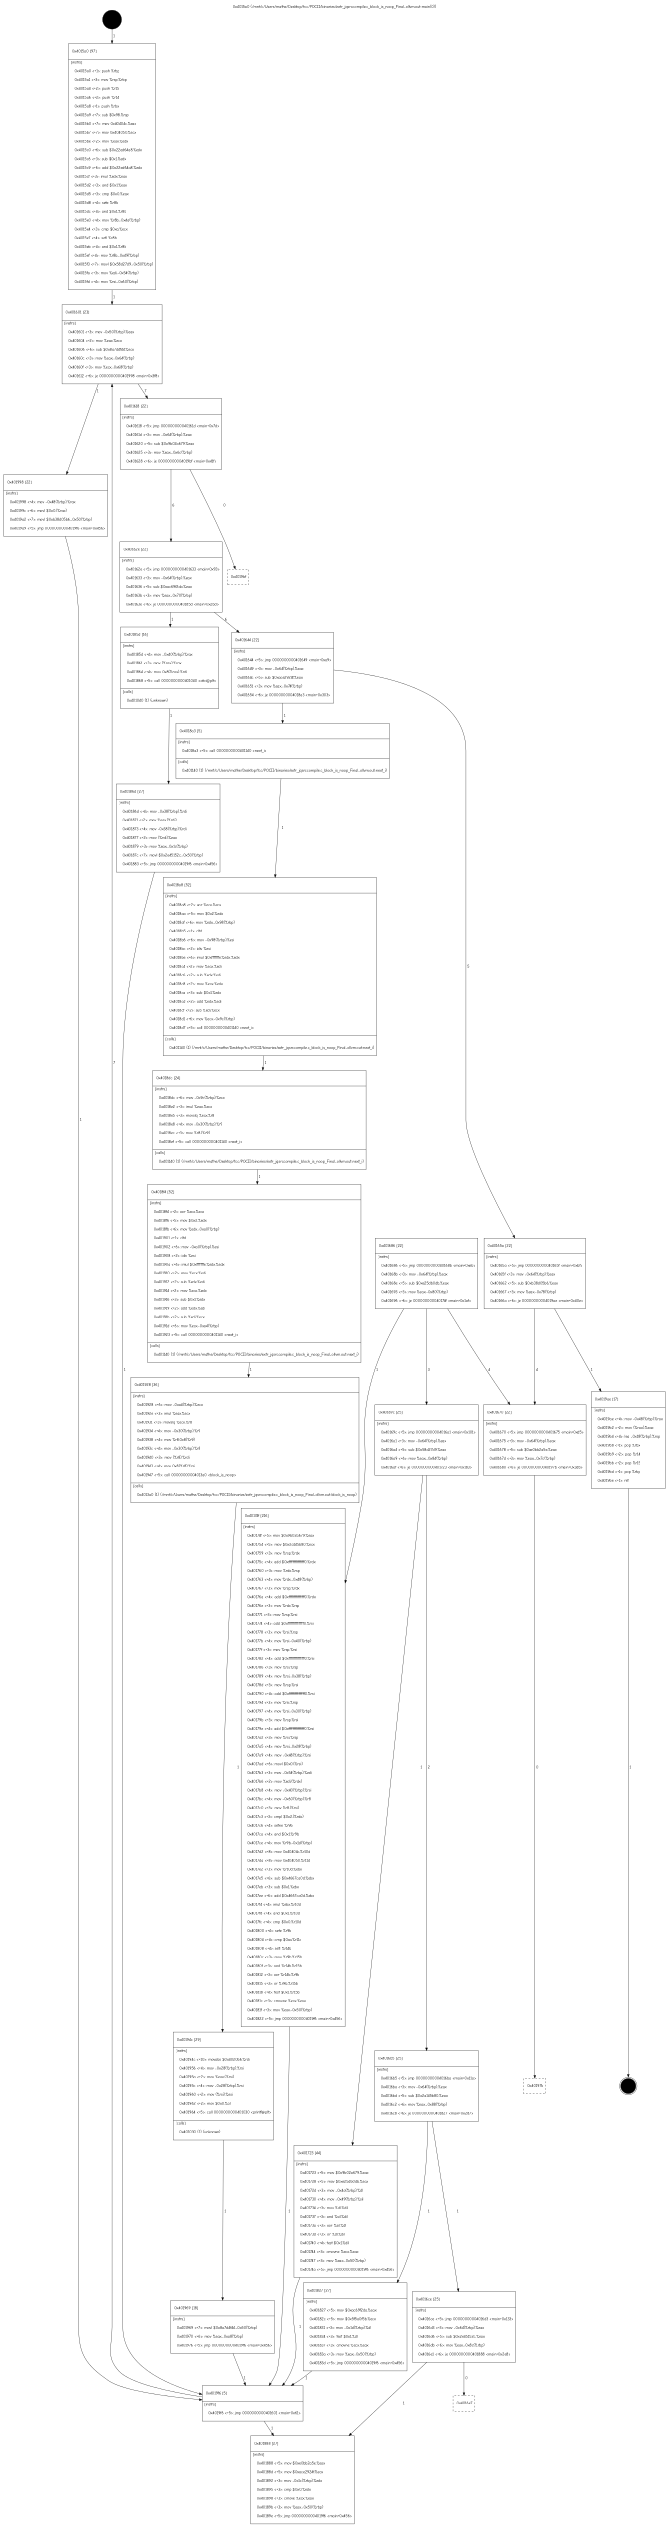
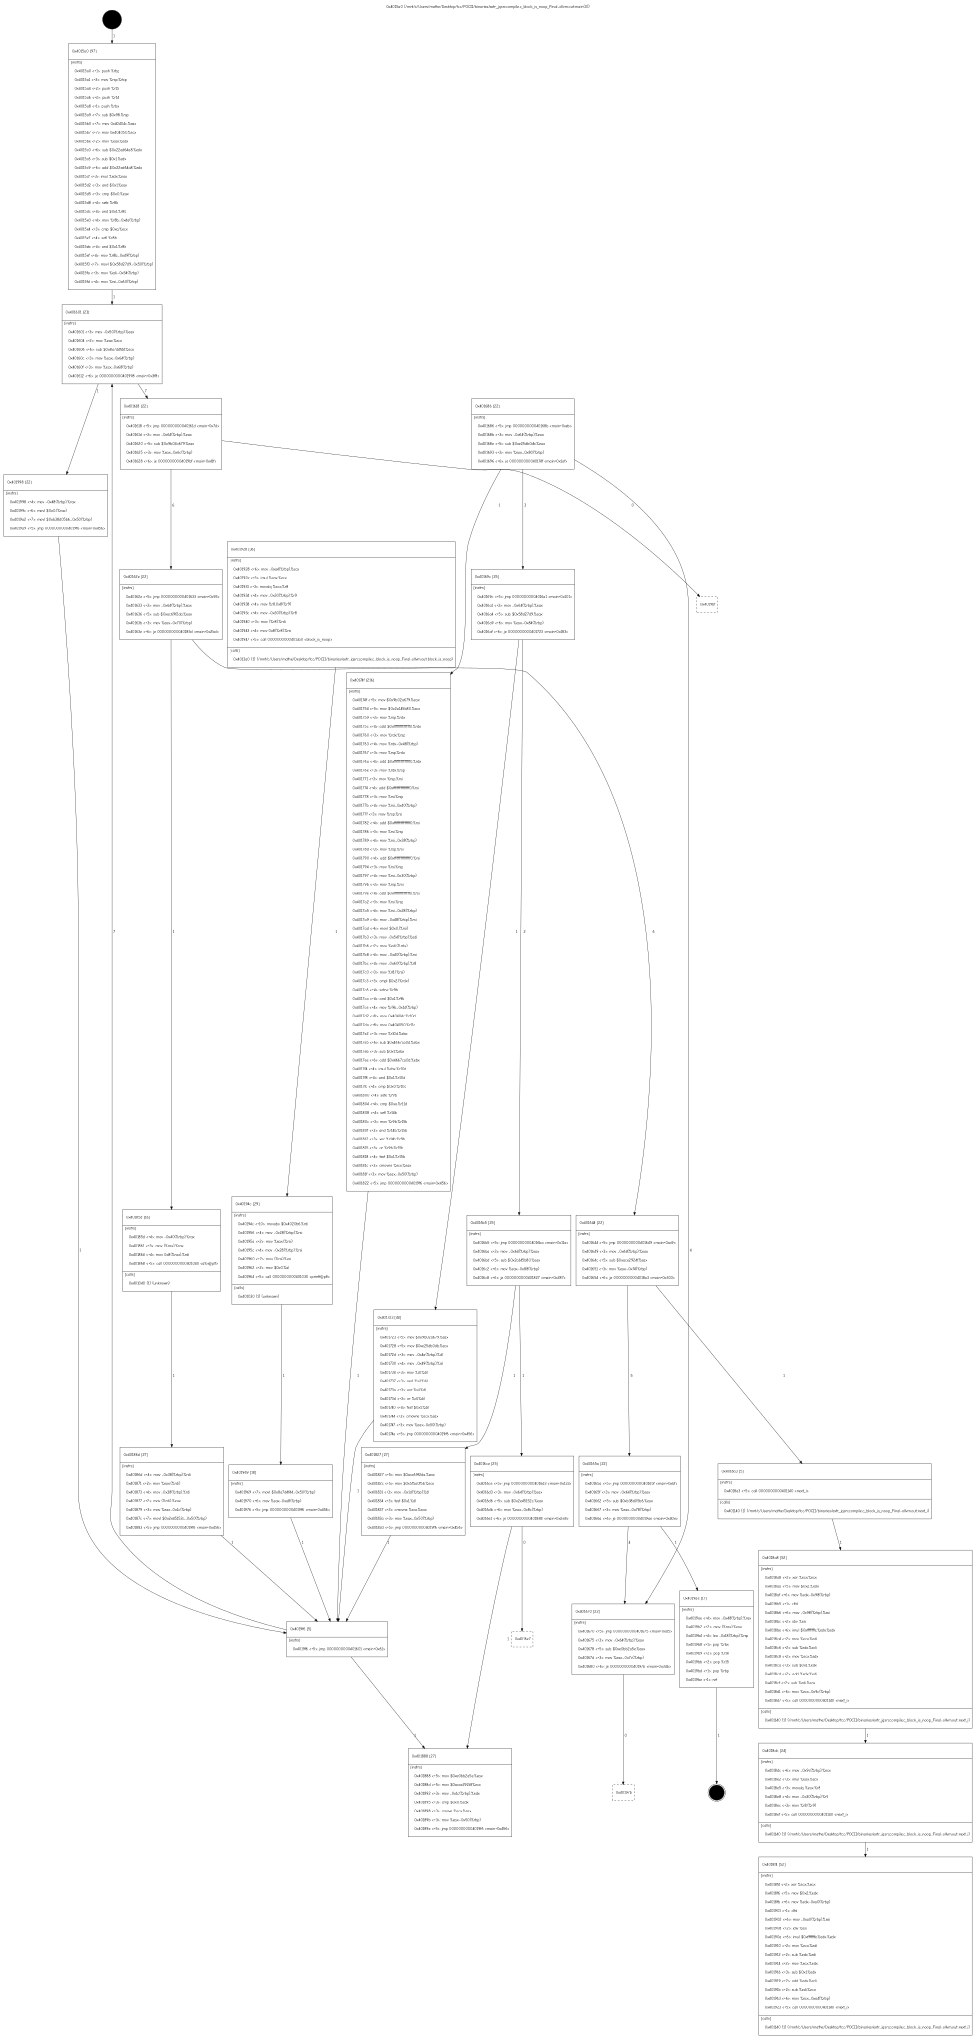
(249, 1368) -> none
